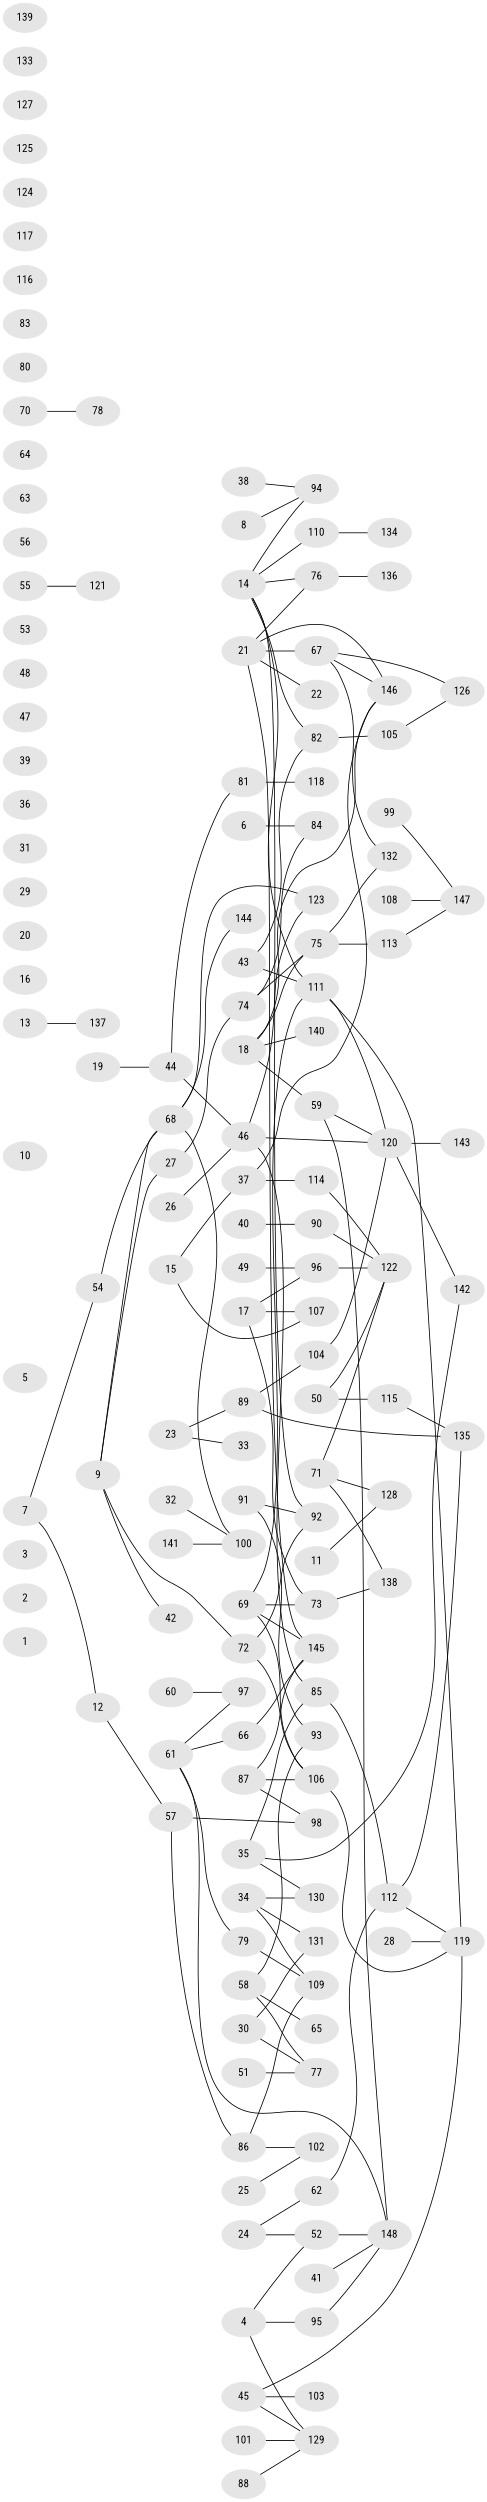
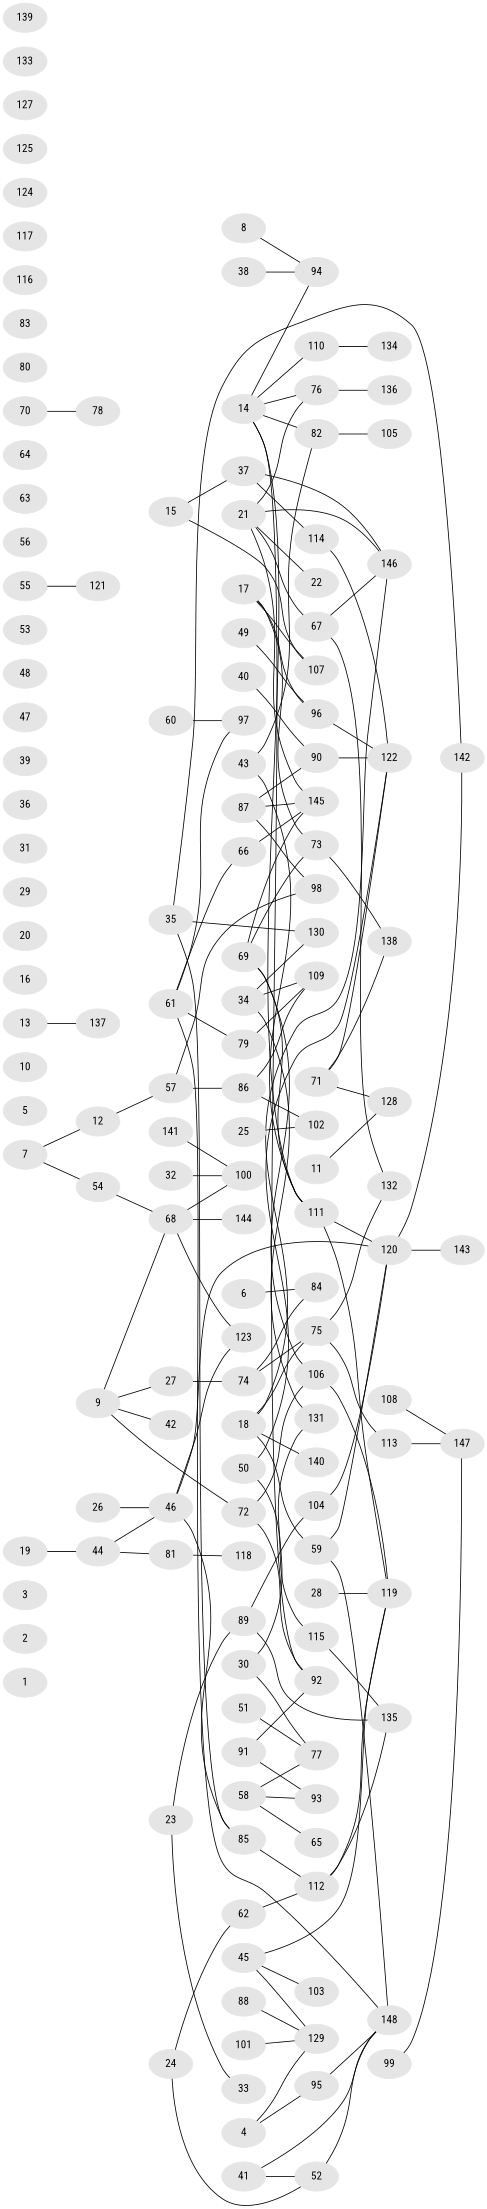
(462, 692) -> none
(280, 1780) -> (286, 779)
(278, 2277) -> (280, 2177)
